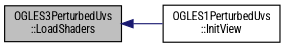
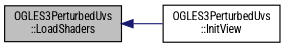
(222, 24) -> (222, 24)
